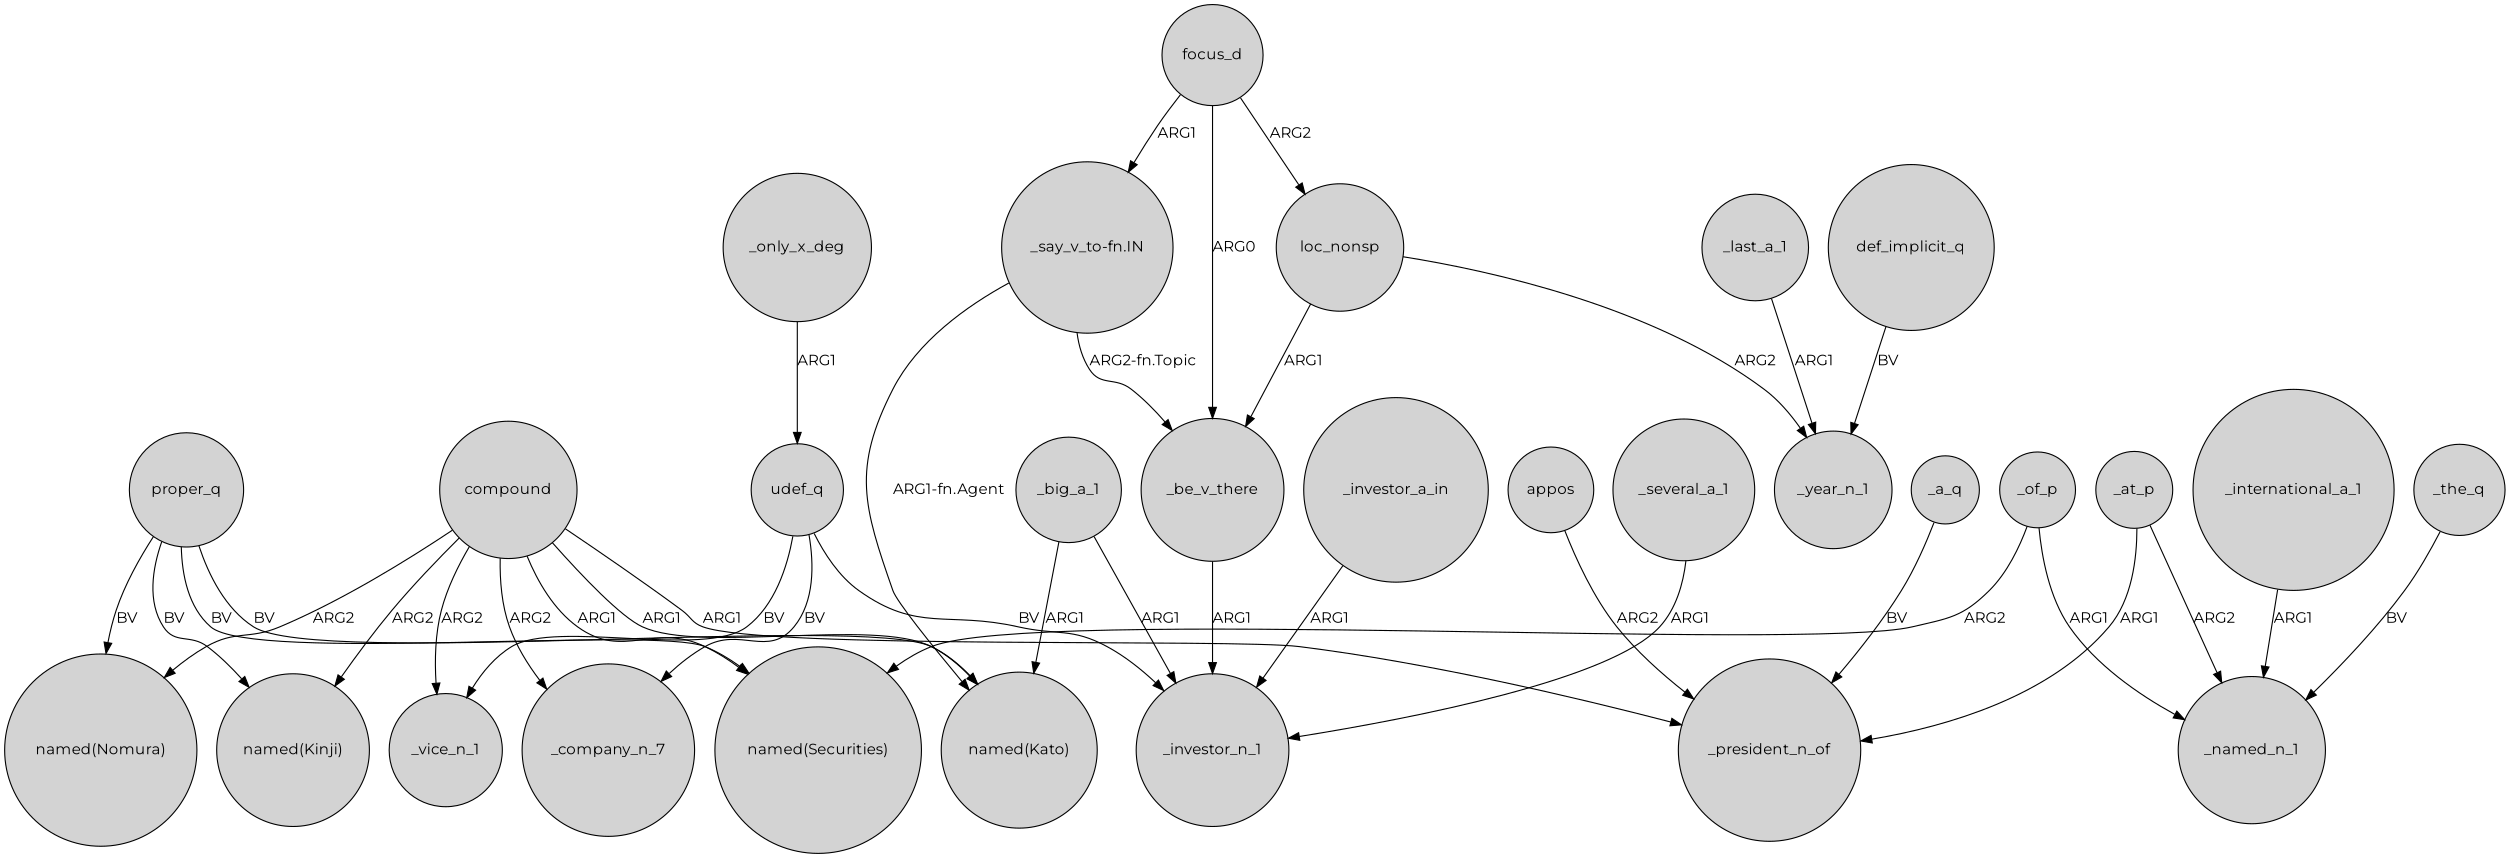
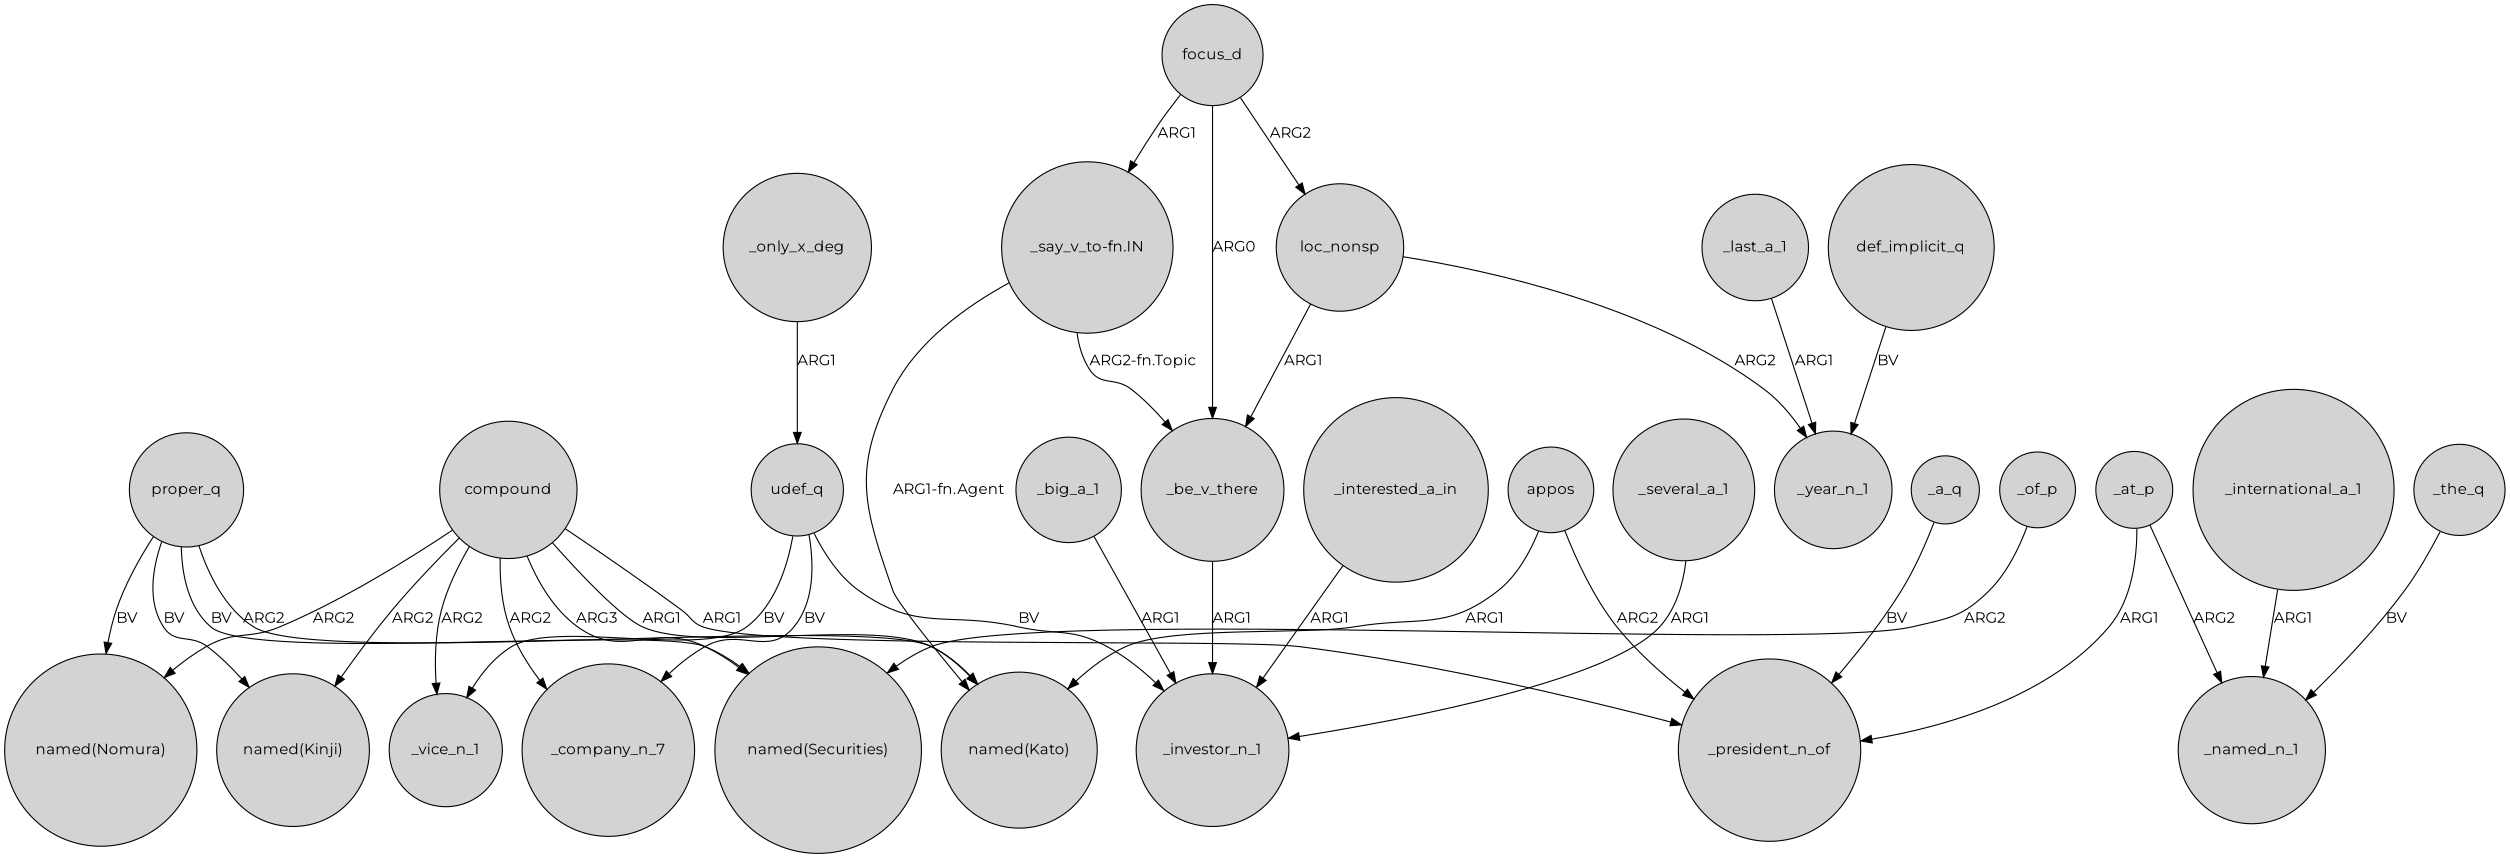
(1396, 490) -> (1396, 490)
(1047, 602) -> (1385, 623)
(264, 619) -> (264, 619)
(597, 619) -> (597, 619)
(2080, 640) -> none
